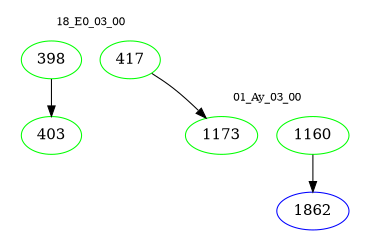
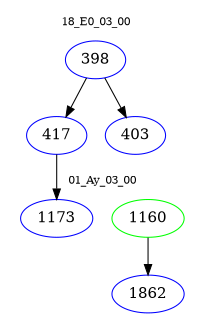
(51, 60) -> (96, 60)
(130, 60) -> (57, 135)
none -> (79, 93)
(51, 135) -> (135, 135)
(222, 135) -> (57, 218)
